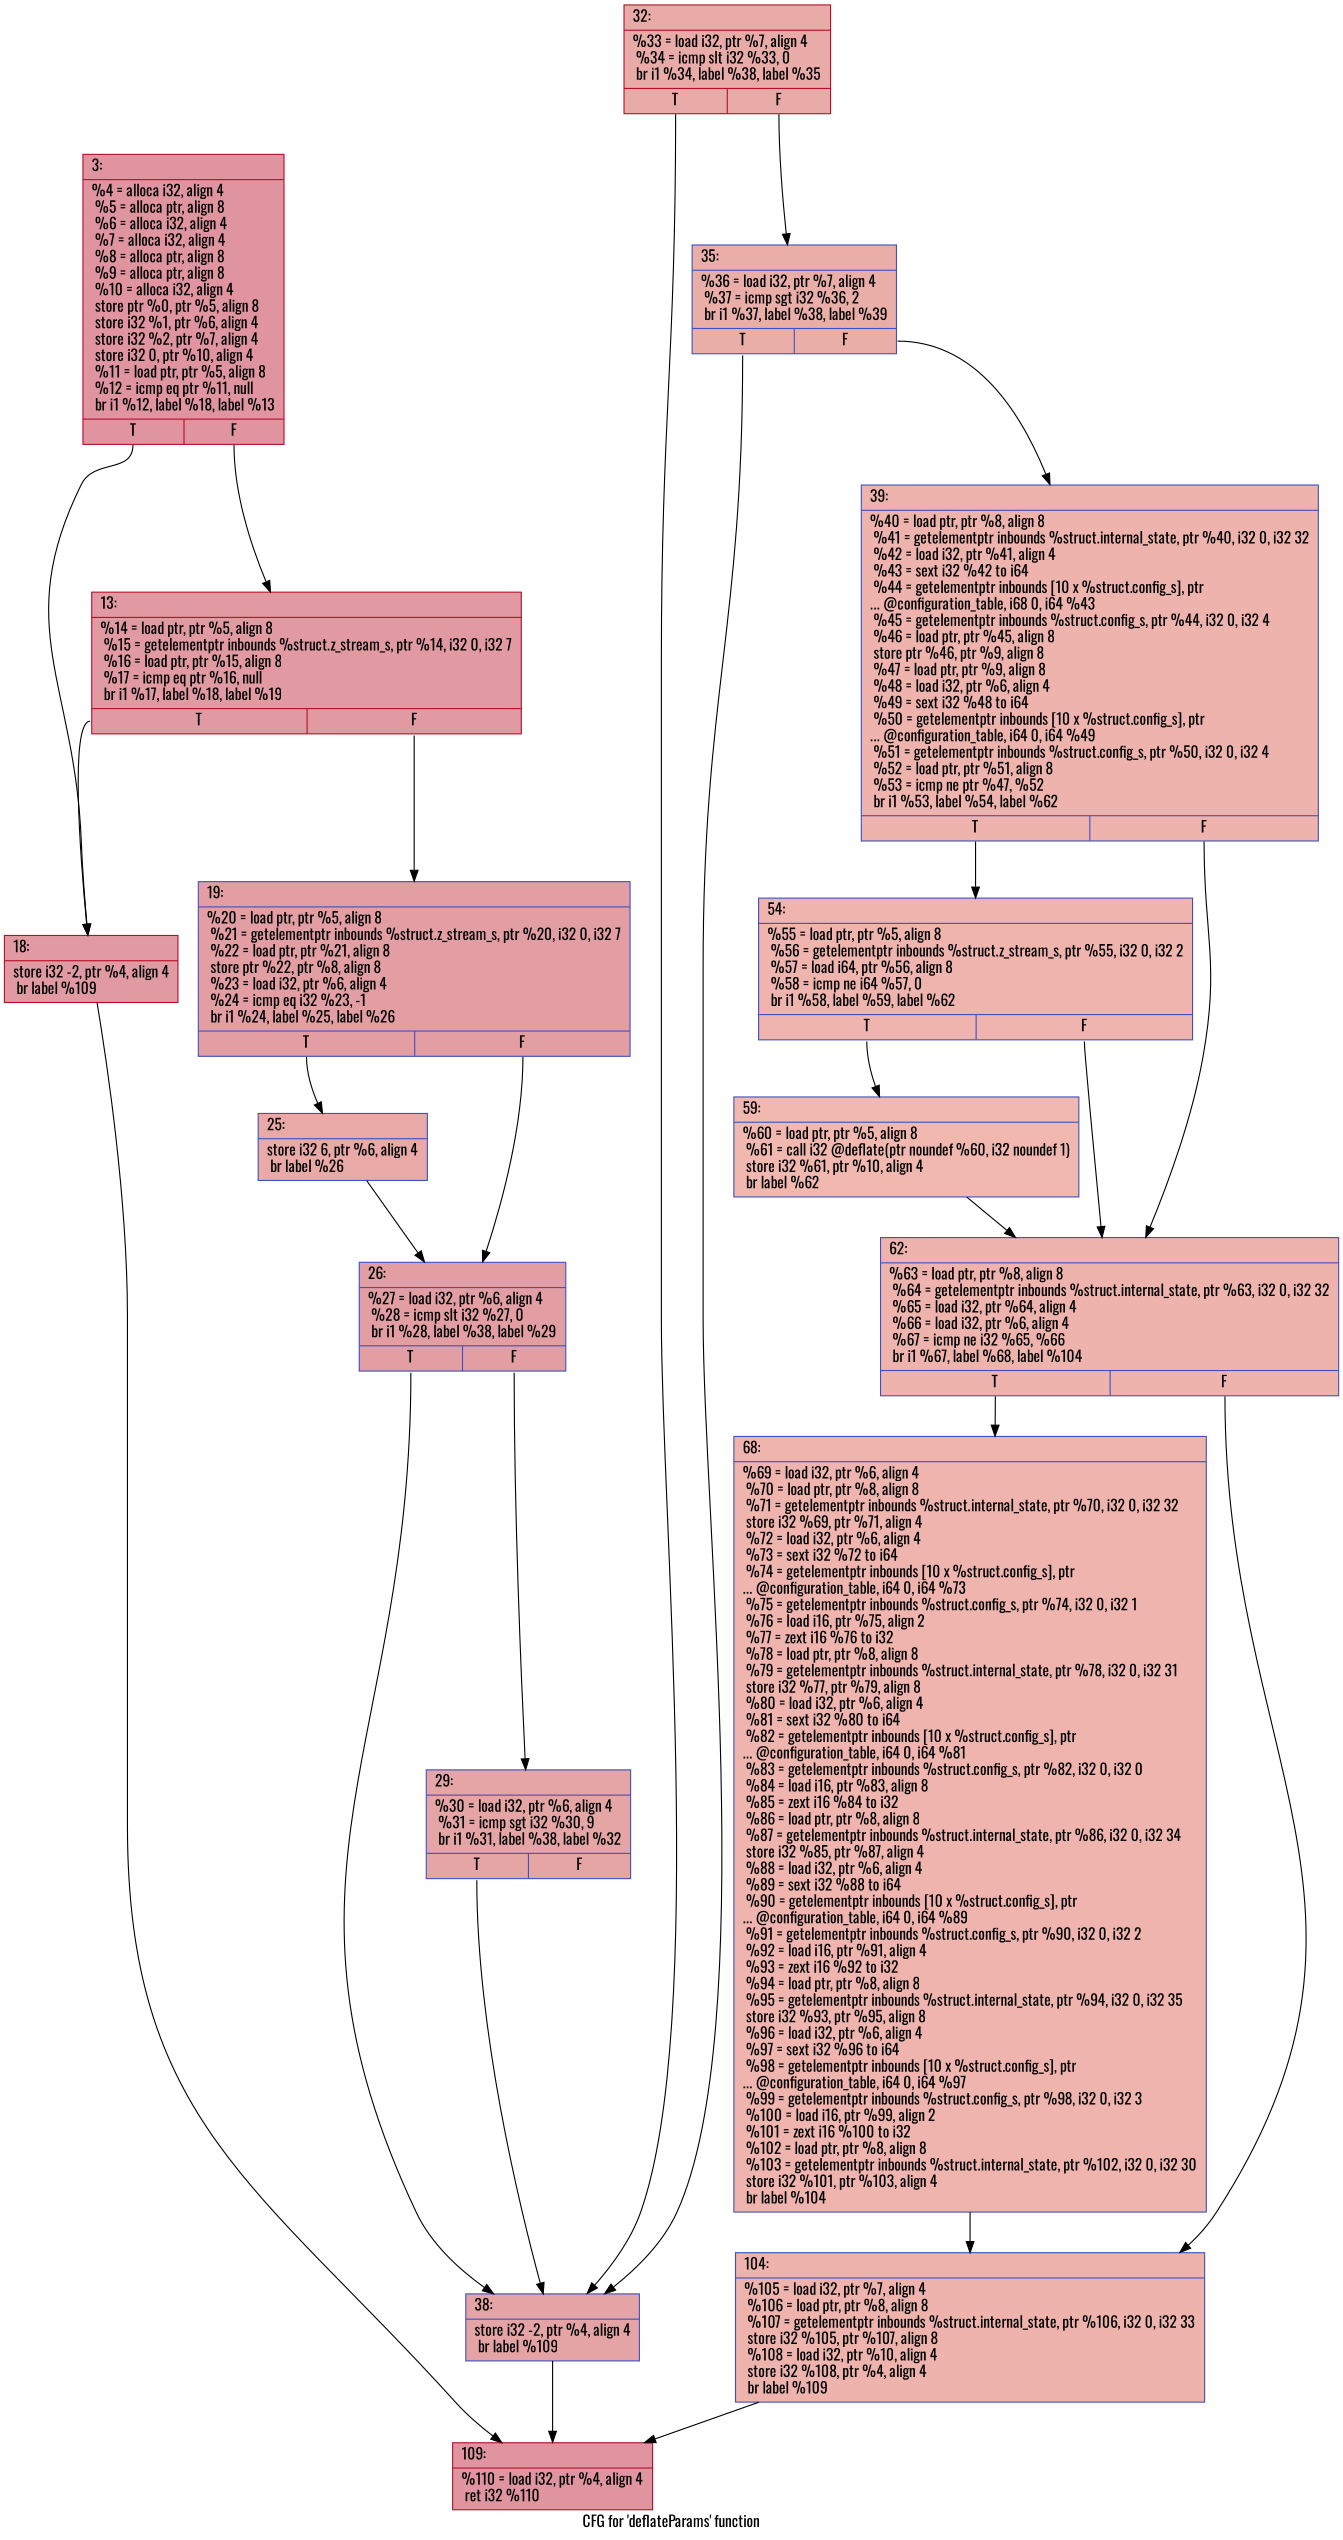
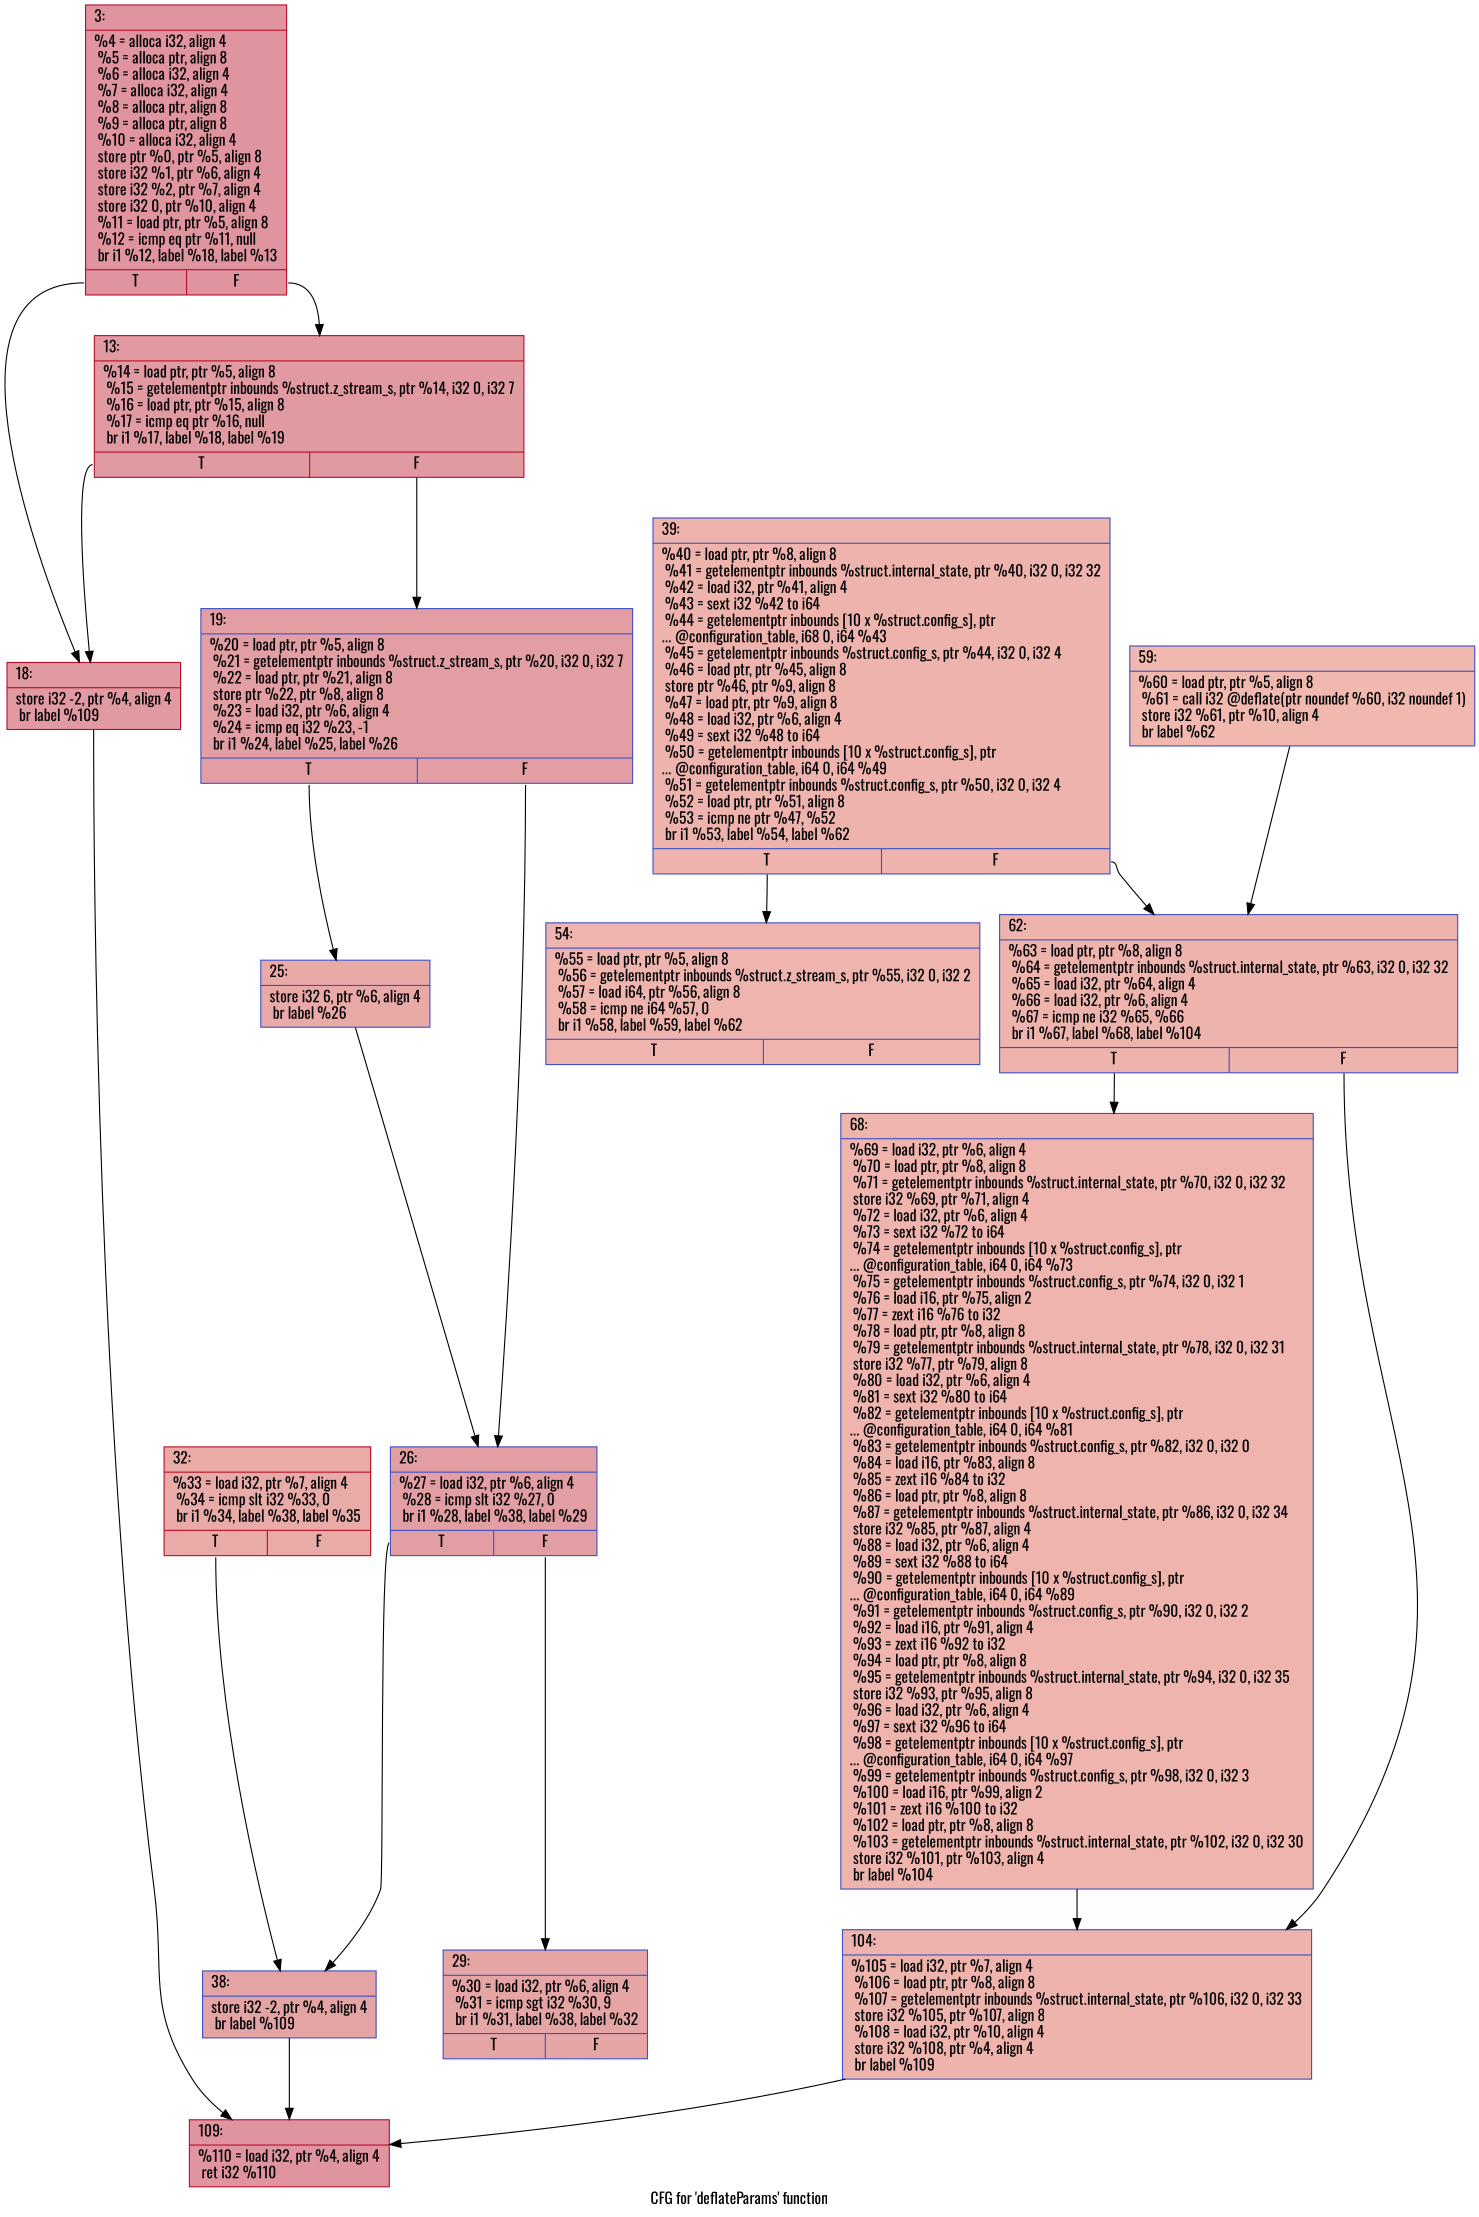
(794, 299) -> none
(869, 1064) -> none
(1092, 1134) -> none
(496, 2083) -> none
